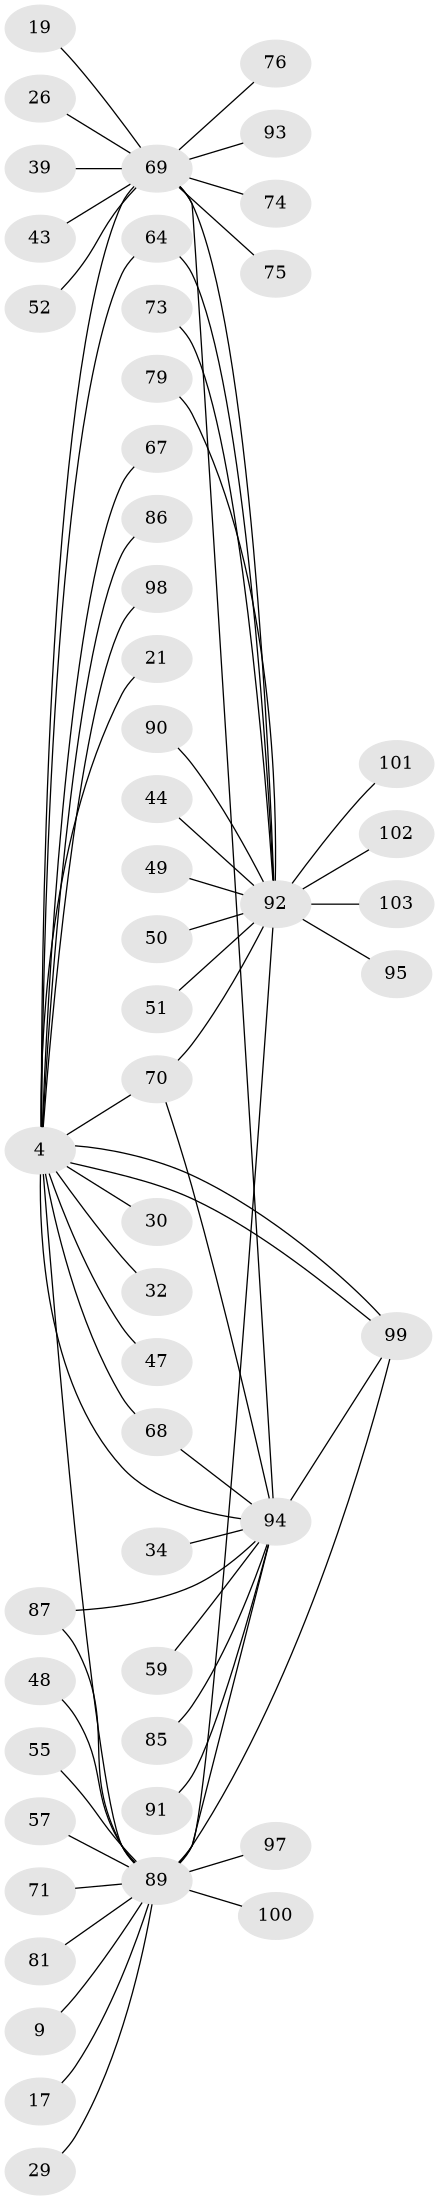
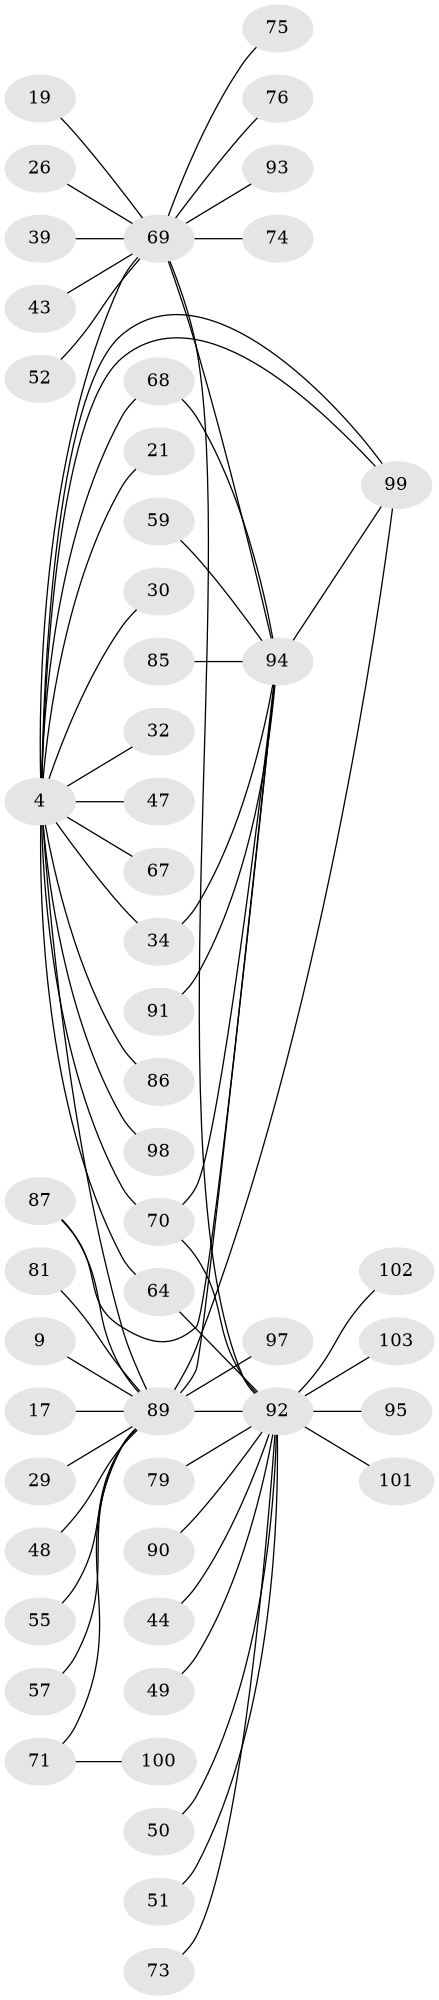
(76, 1391) -> (95, 874)
(216, 1898) -> (99, 1762)
